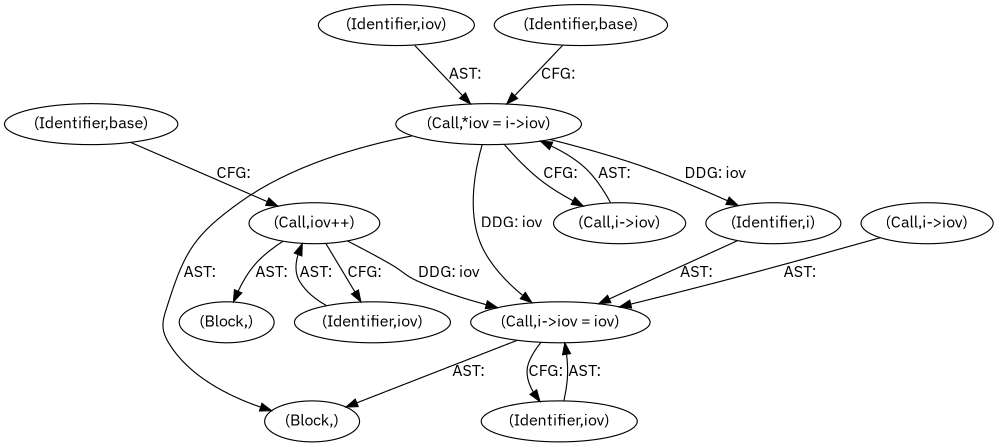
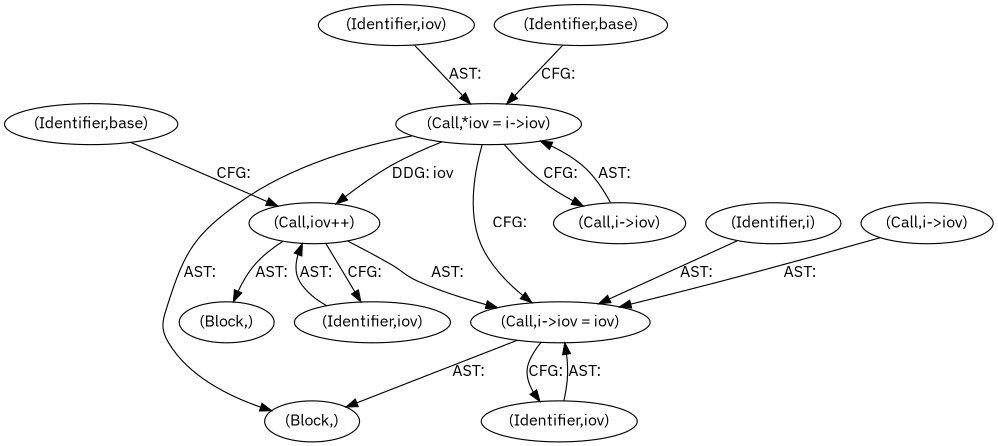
(640, 166) -> (391, 165)
(512, 223) -> (512, 223)
(449, 273) -> (449, 273)
